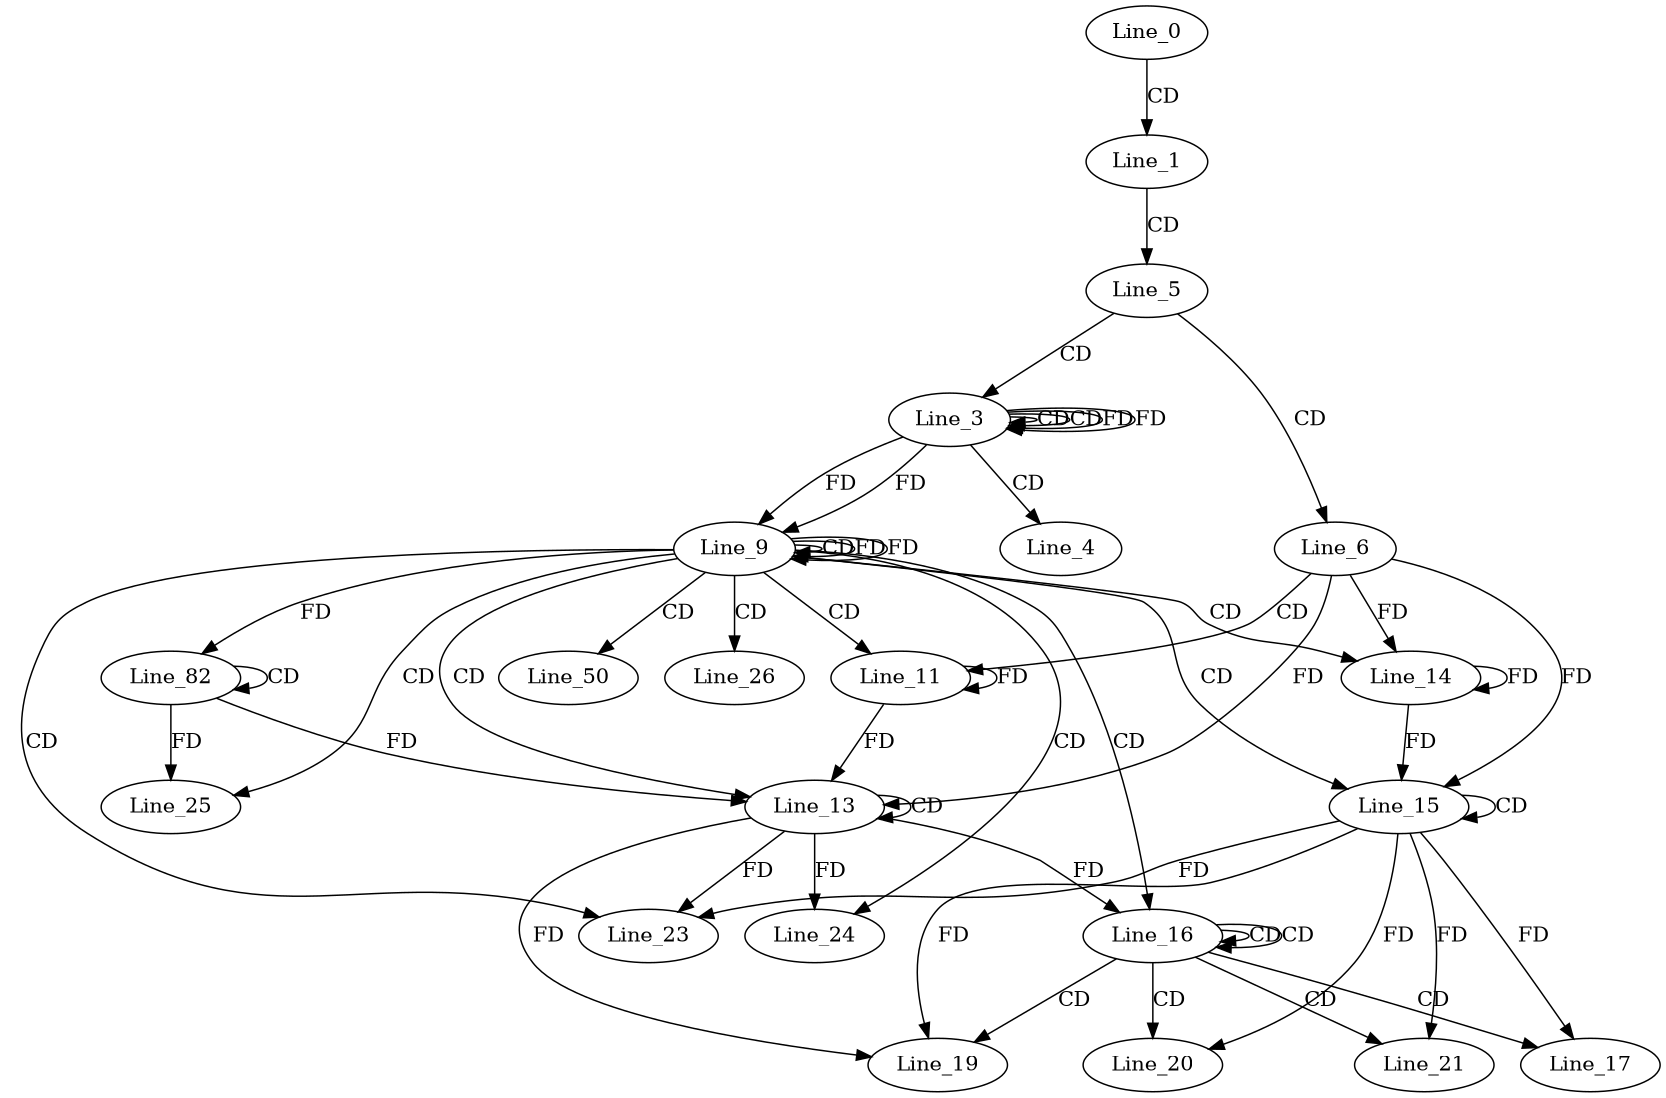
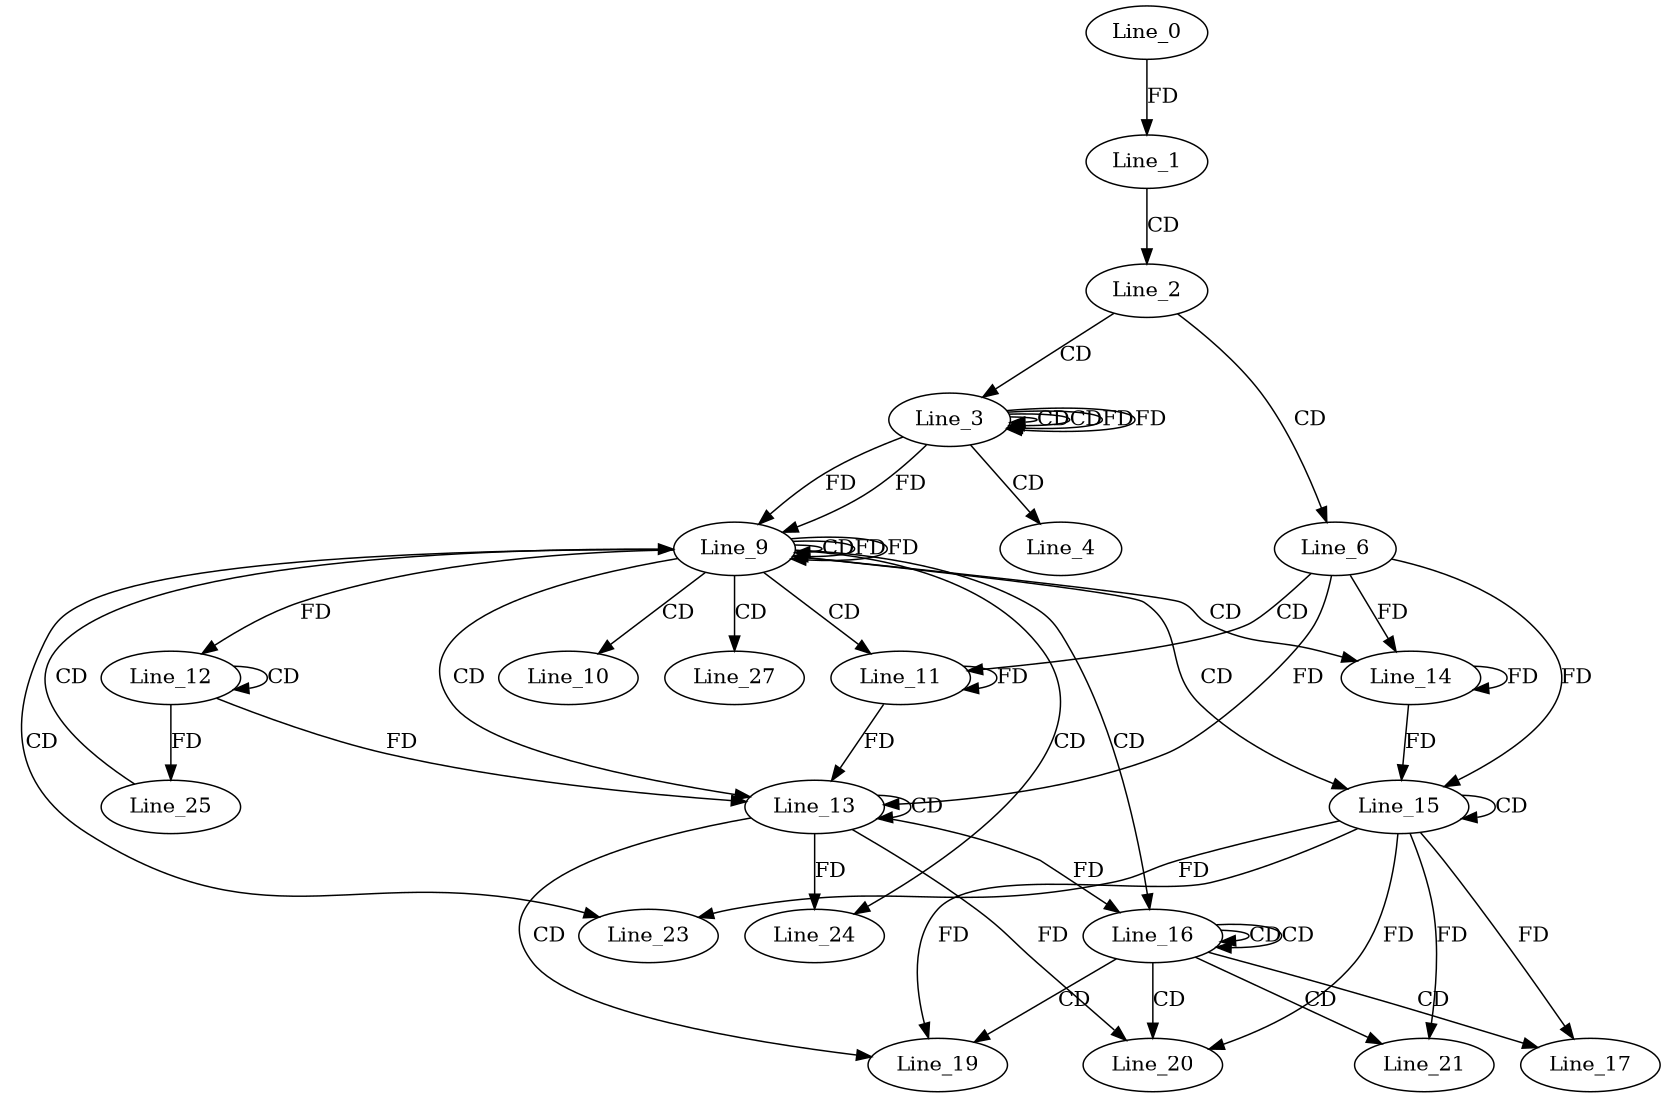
(1163, 97) -> (1163, 97)
(1147, 291) -> (1147, 291)
(430, 624) -> (223, 580)
(171, 678) -> (171, 678)
(568, 678) -> (568, 678)
(735, 678) -> (735, 678)
(737, 867) -> (991, 920)
(549, 936) -> (549, 936)
